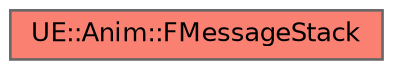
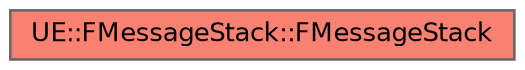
(196, 35) -> (262, 35)
